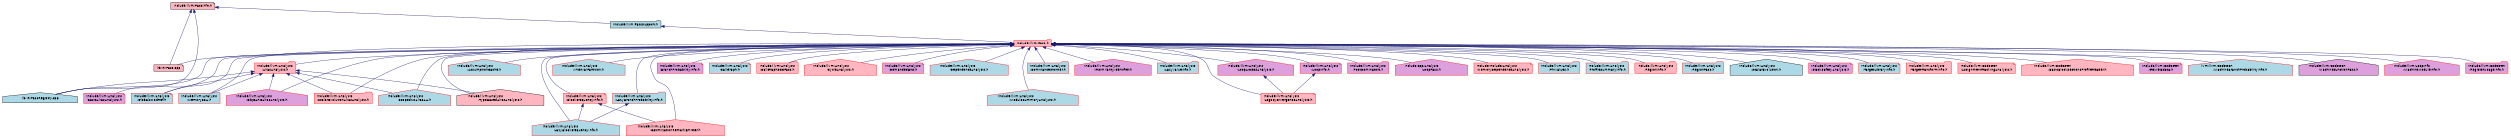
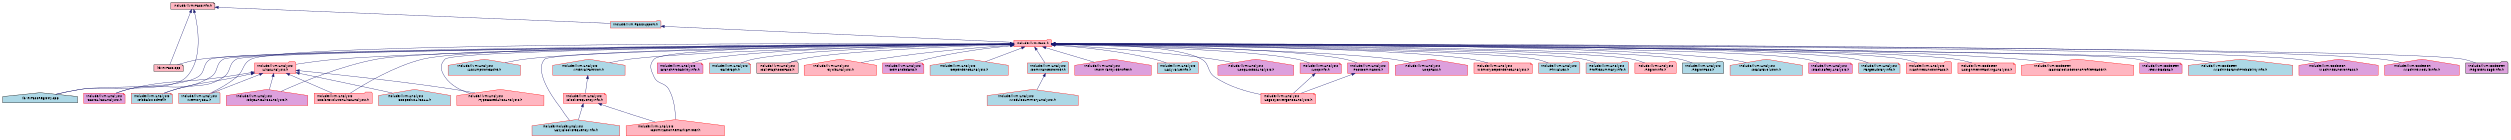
(636, 25) -> (636, 25)
(706, 46) -> none
(757, 49) -> (586, 86)
(777, 68) -> (777, 68)
(1431, 68) -> (1431, 68)
(1503, 68) -> (1503, 68)
(1703, 68) -> (1703, 68)
(1766, 68) -> (1766, 68)
(1929, 68) -> (1929, 68)
(2241, 68) -> (2241, 68)
(2339, 68) -> (2339, 68)
(2422, 68) -> (2422, 68)
(2487, 68) -> (2487, 68)
(1023, 70) -> (1040, 83)
(153, 82) -> (197, 80)
(1275, 85) -> (1327, 84)
(500, 98) -> (500, 98)
(639, 98) -> none
(576, 129) -> (576, 129)
